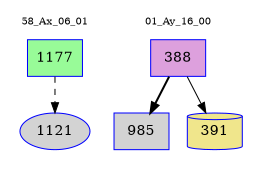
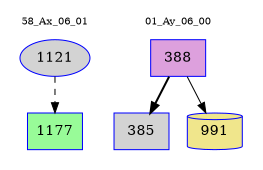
(178, 22) -> (178, 22)
(55, 90) -> (55, 90)
(142, 131) -> (142, 131)
(215, 131) -> (215, 131)
